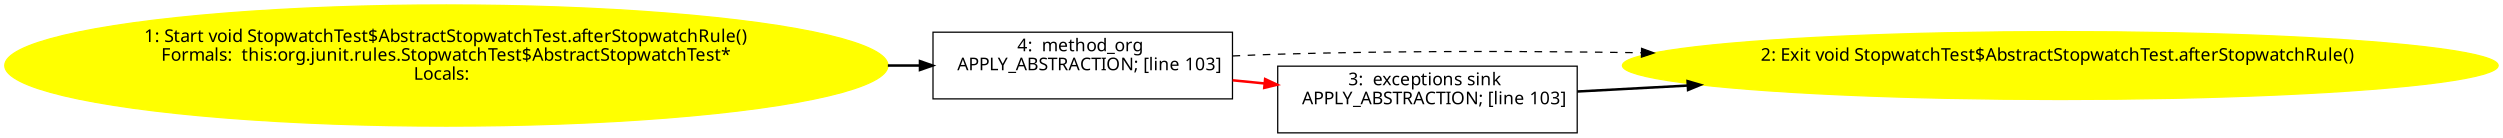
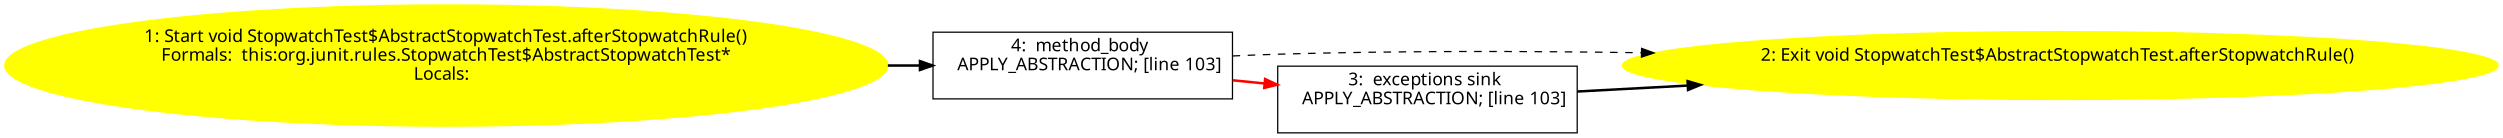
(1083, 66) -> (1083, 66)
